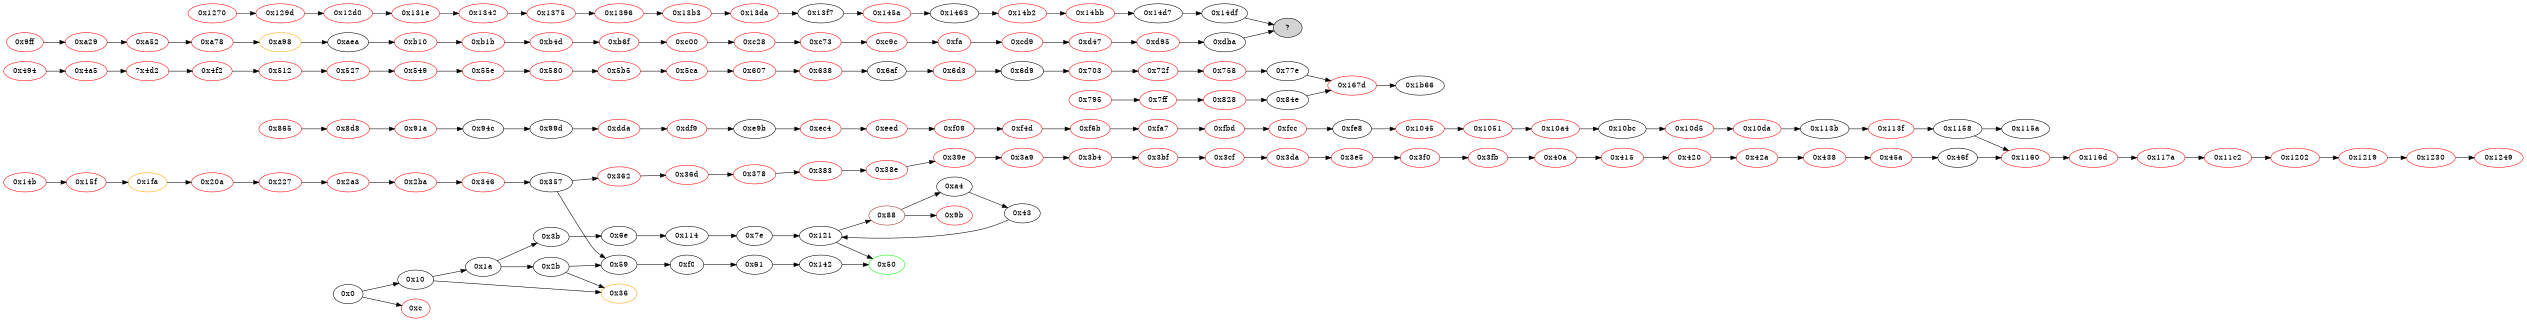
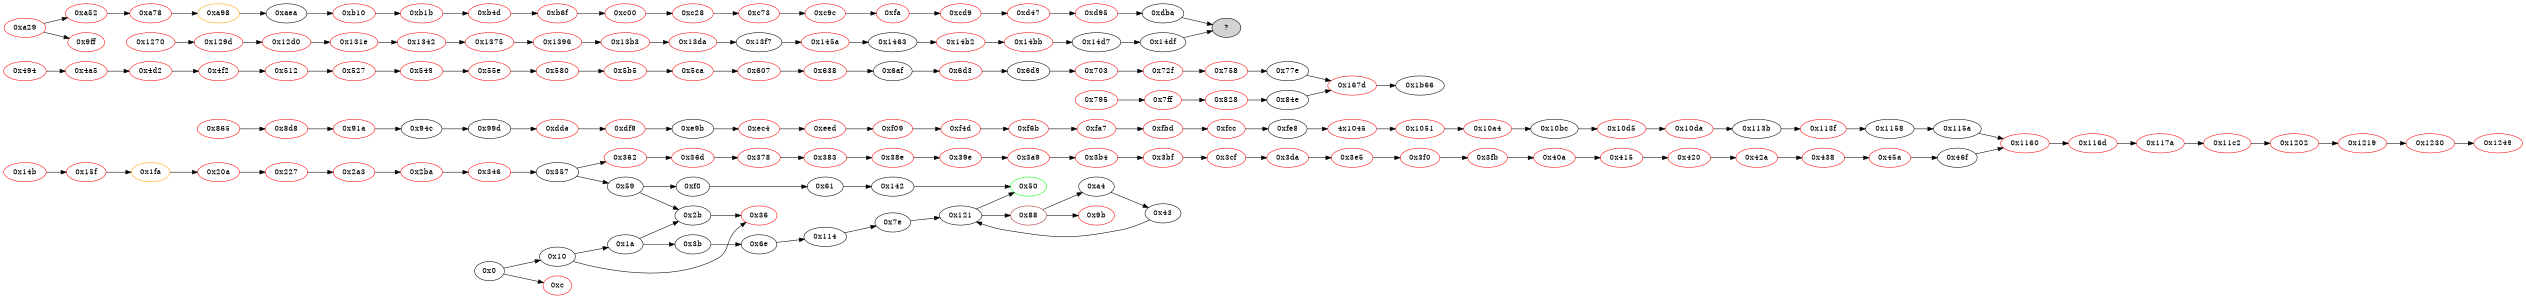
(52, 42) -> (54, 35)
(148, 71) -> (151, 71)
(1420, 129) -> (1352, 129)
(1989, 142) -> (1988, 135)
(582, 266) -> (657, 200)
(619, 294) -> (759, 215)
